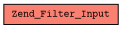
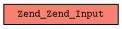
(61, 14) -> (61, 14)
